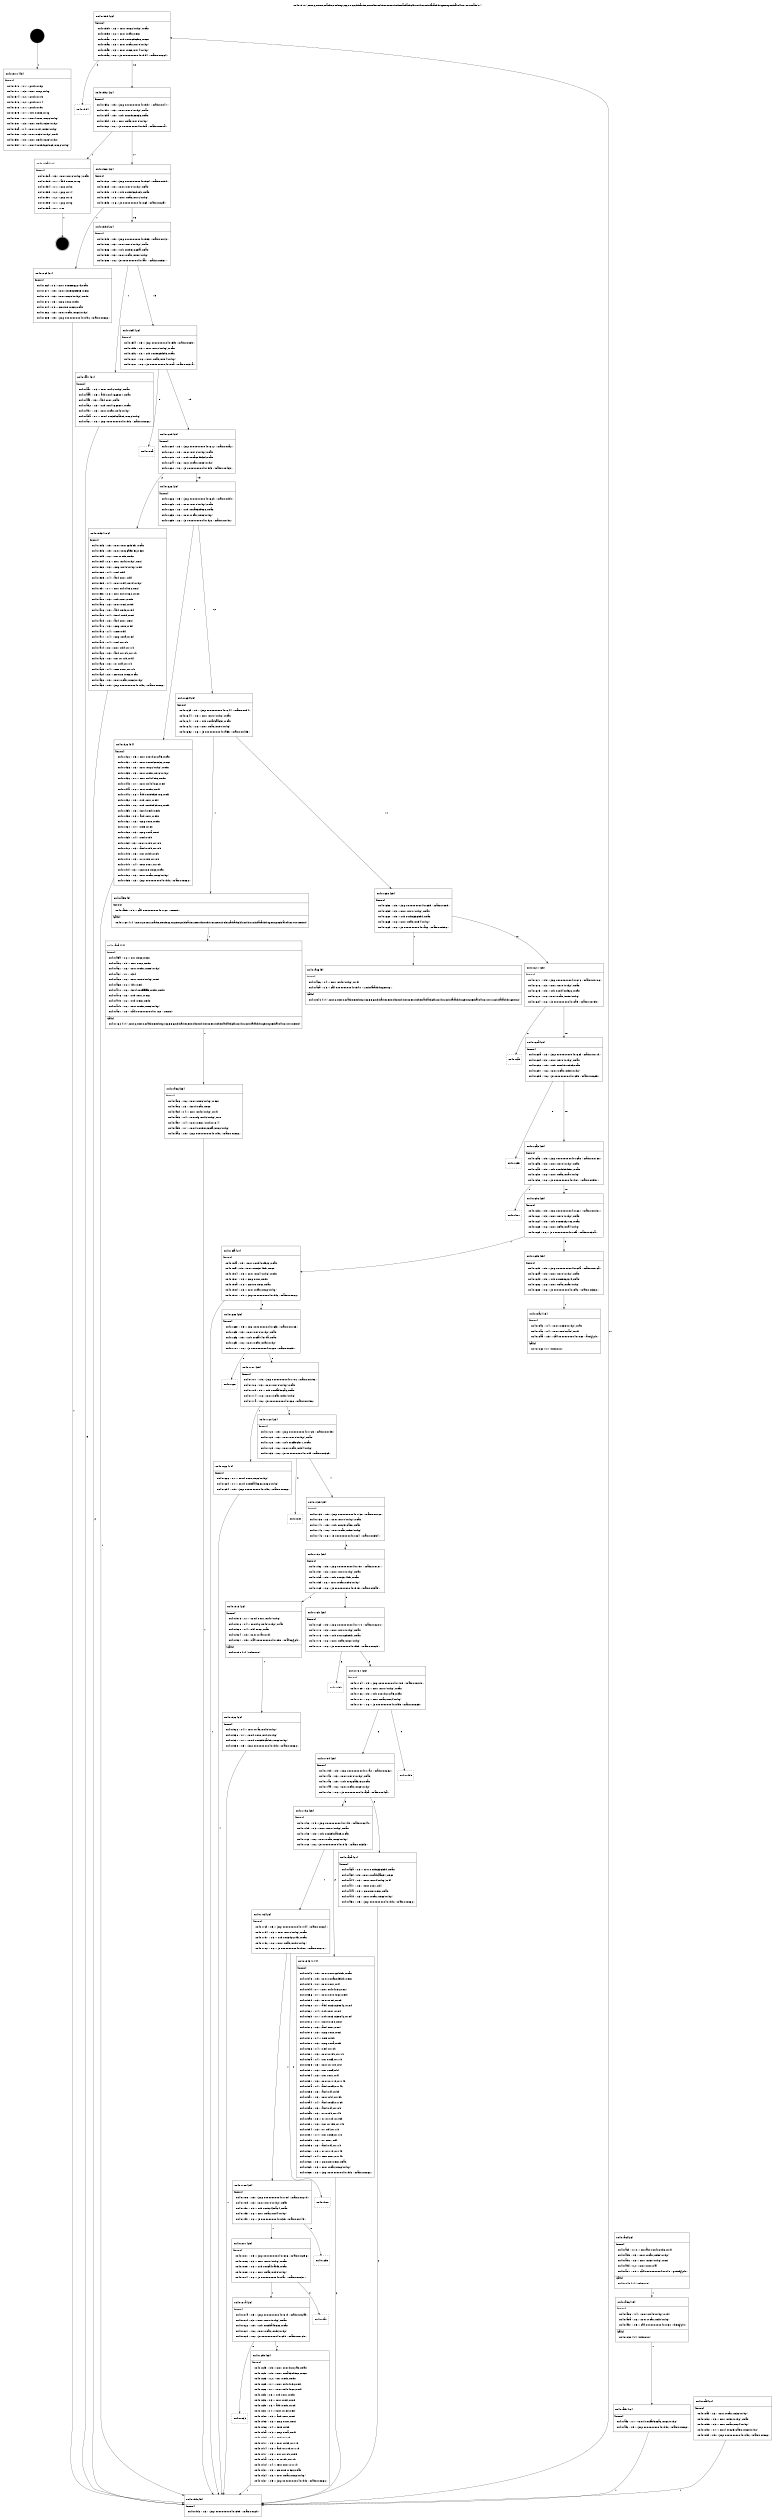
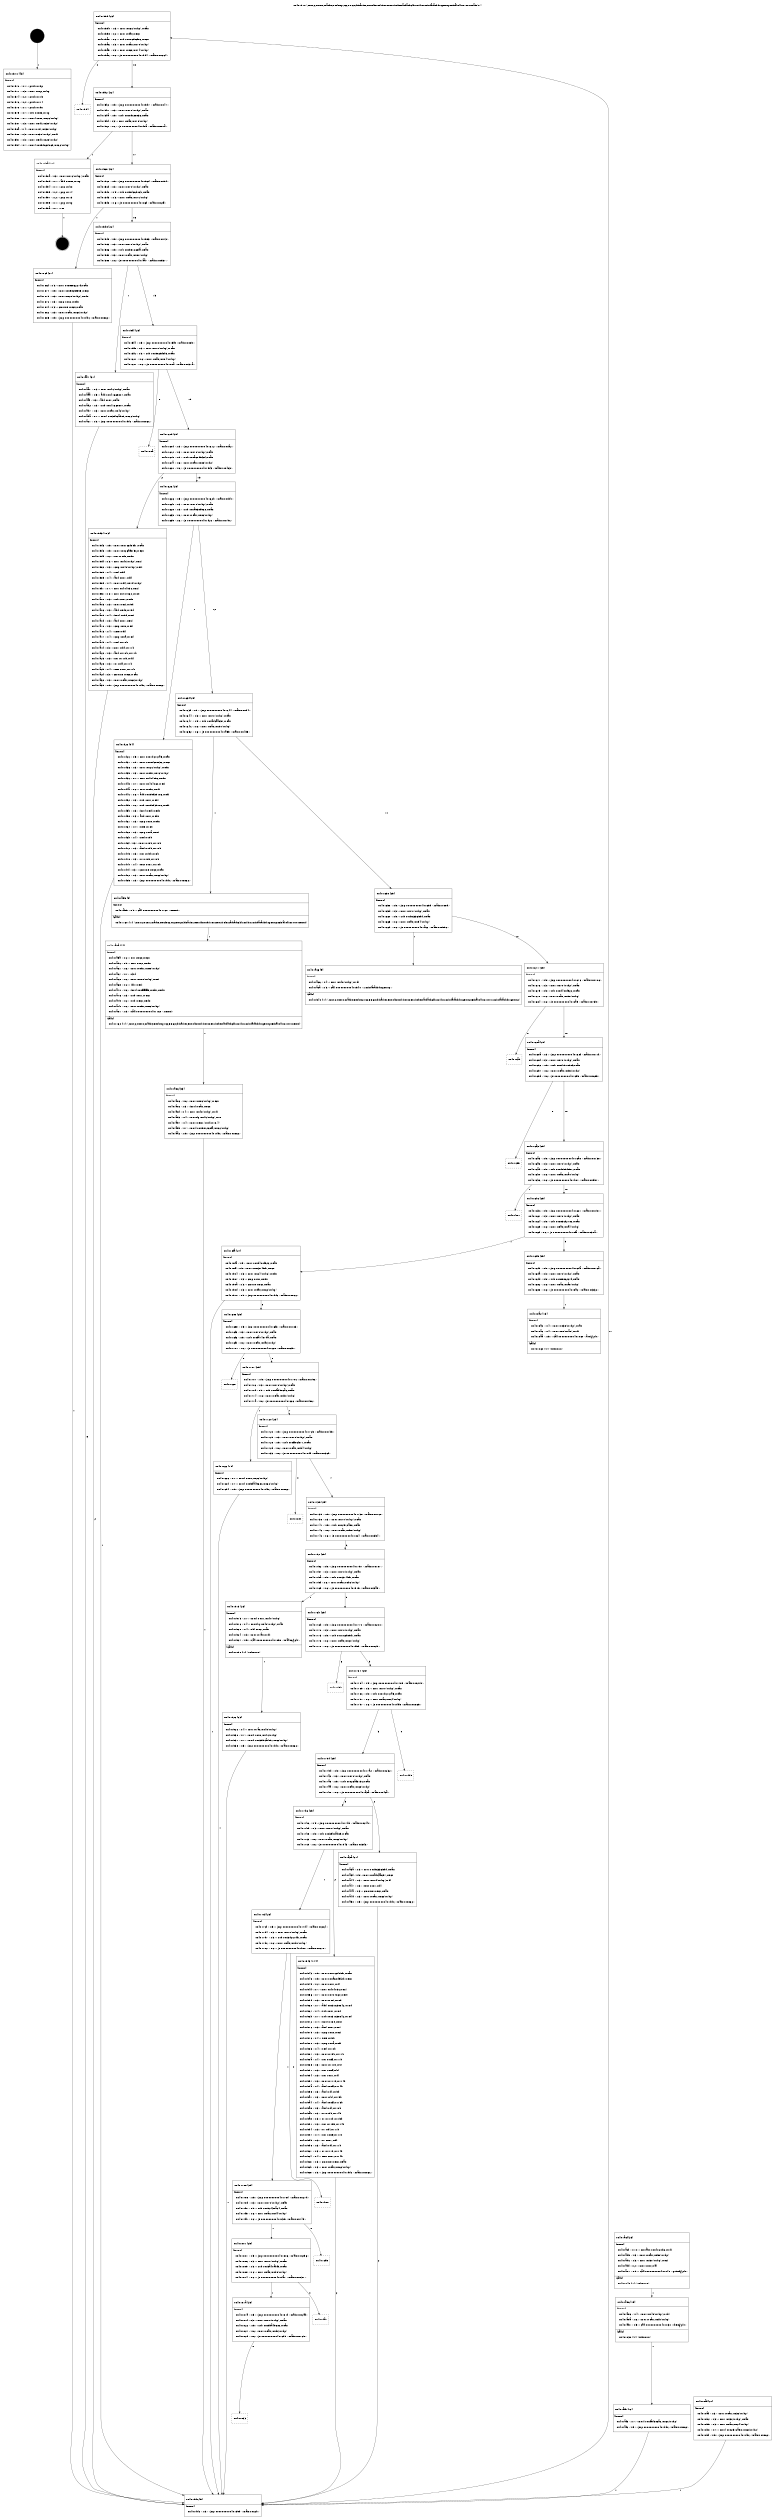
(290, 2418) -> none
